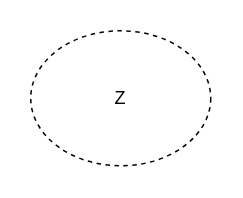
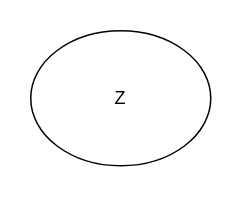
(121, 98) -> (121, 98)
